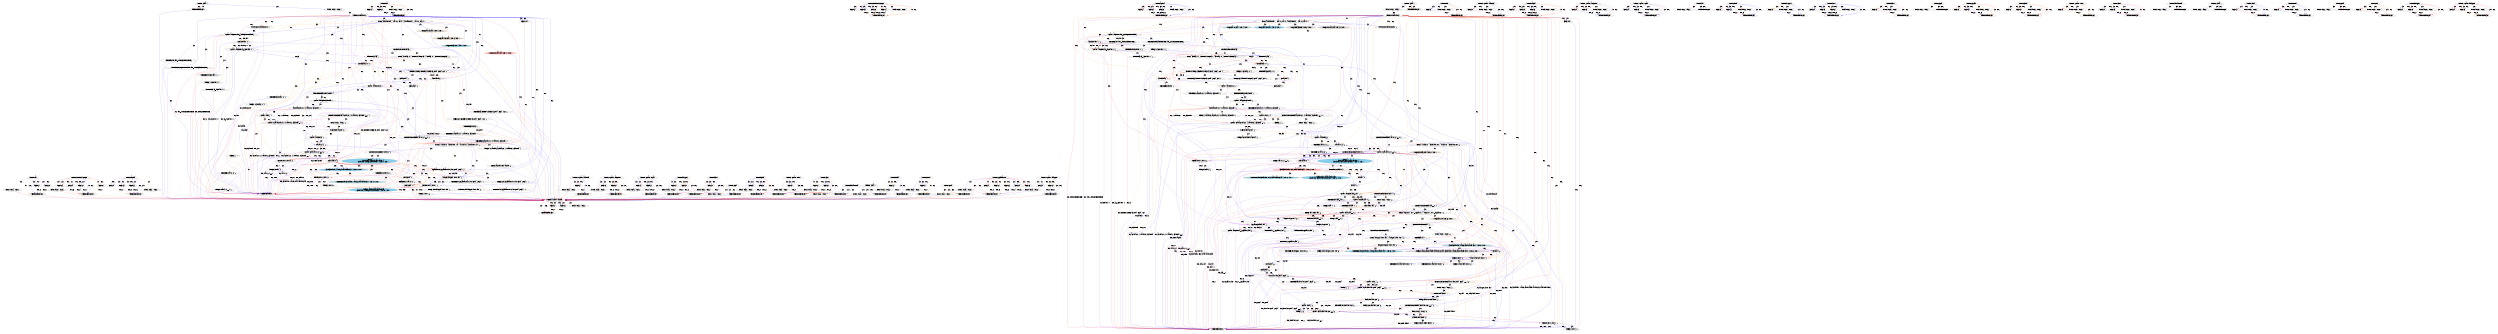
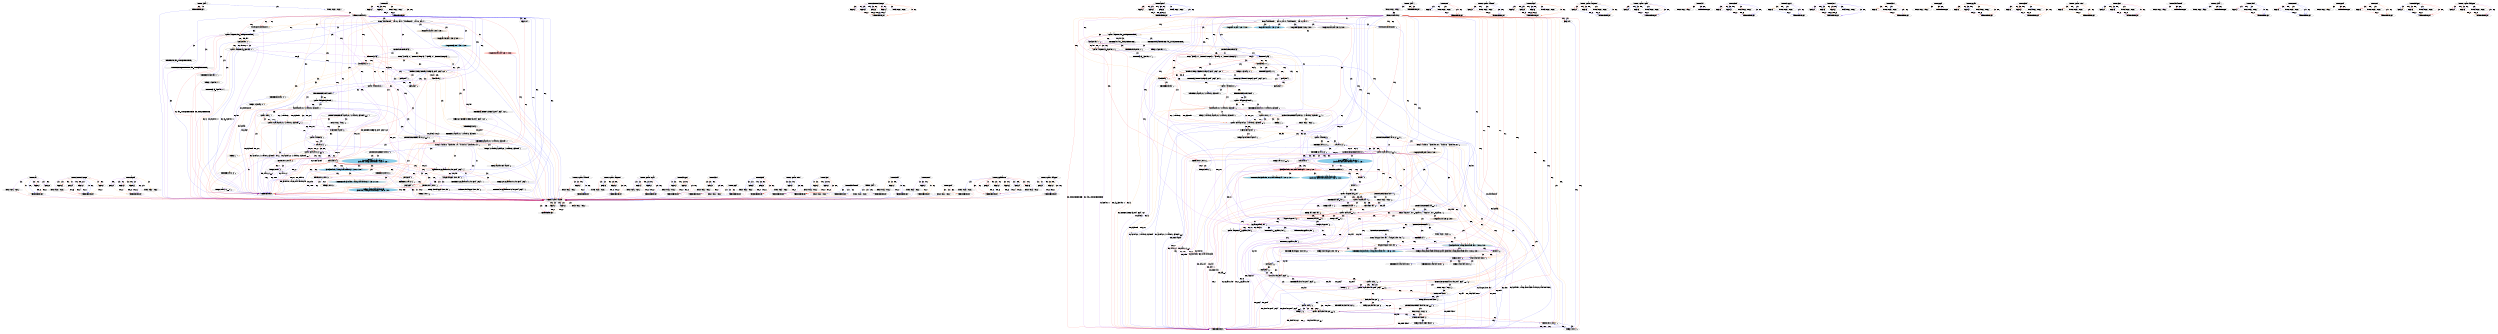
(1255, 256) -> (1290, 238)
